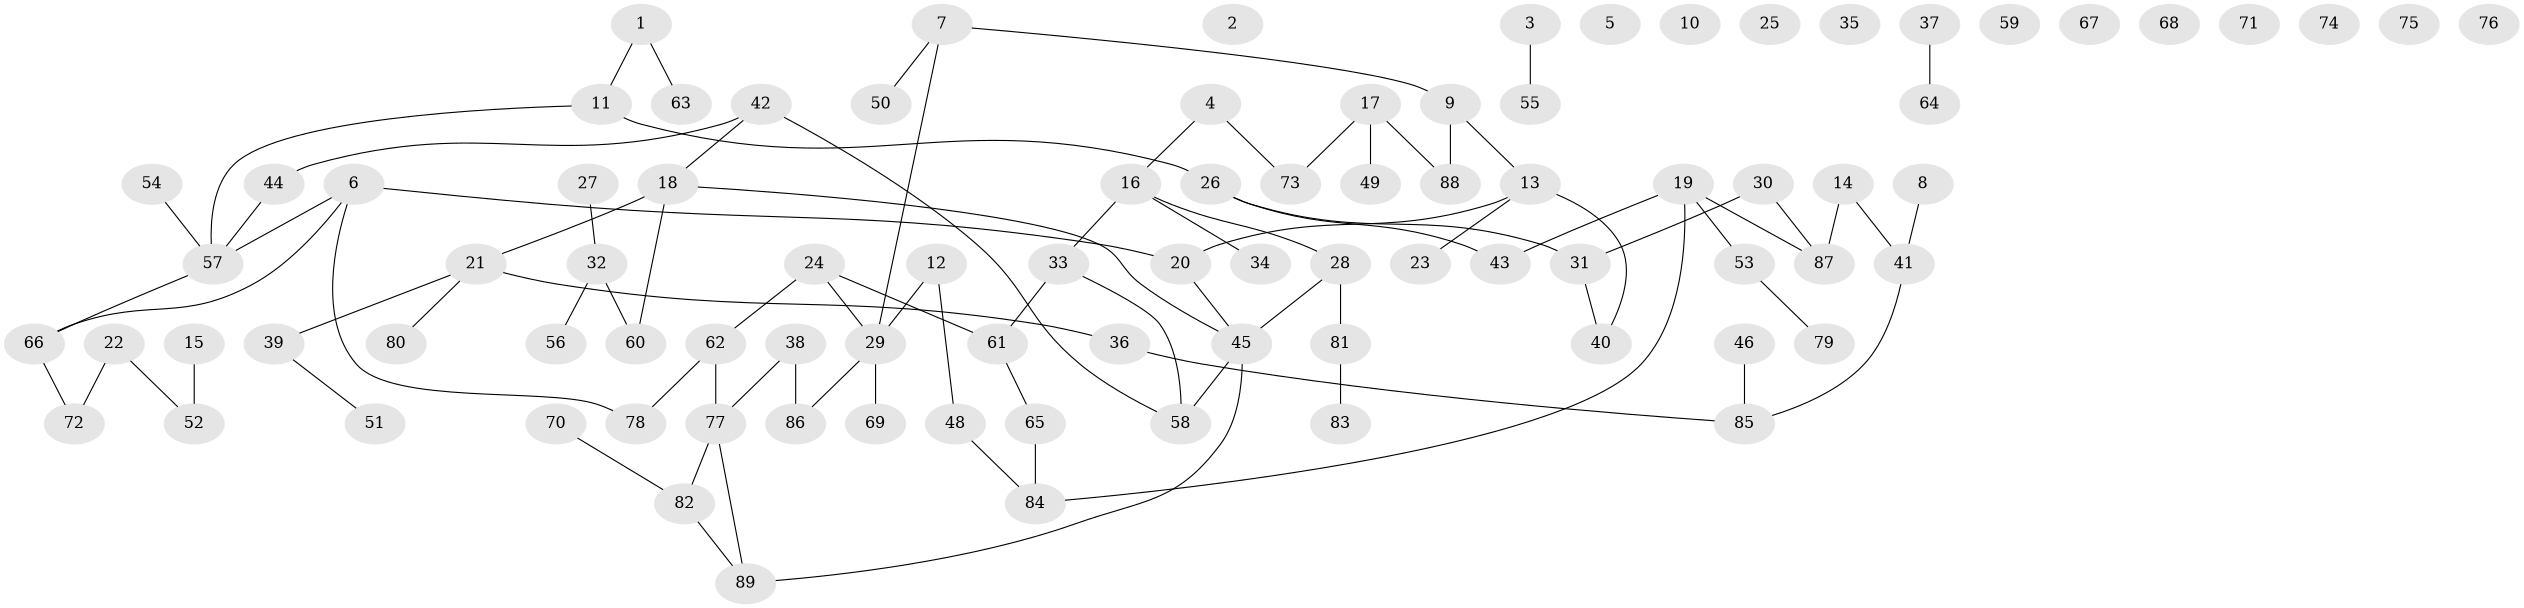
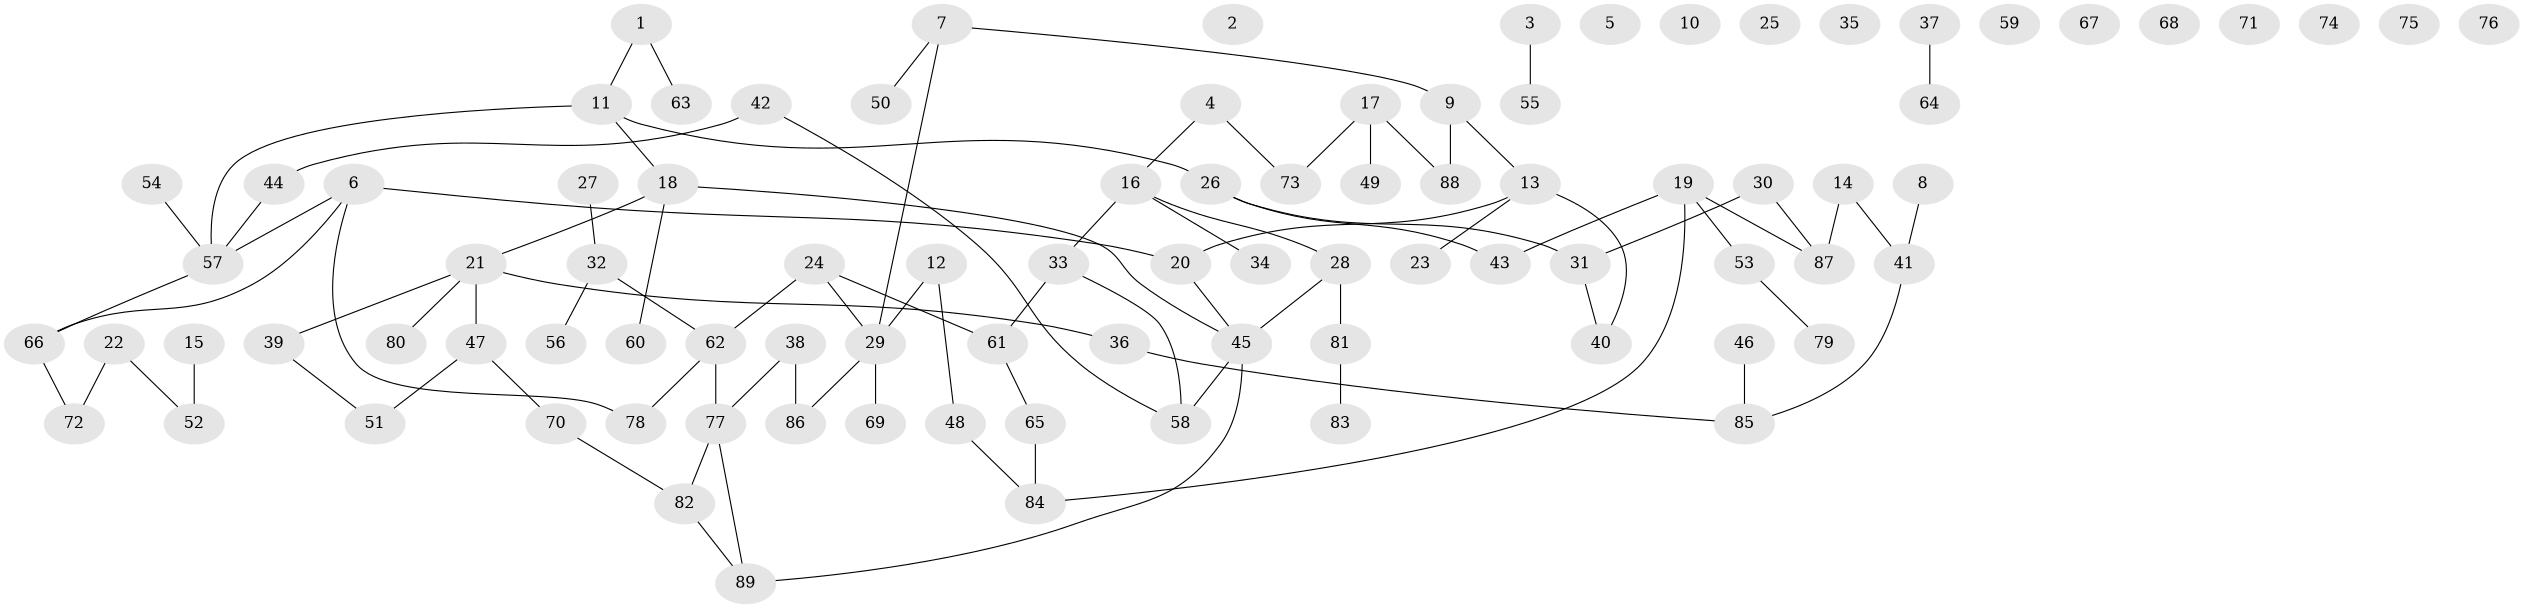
(712, 147) -> (638, 148)
(616, 304) -> (656, 304)
none -> (476, 344)
